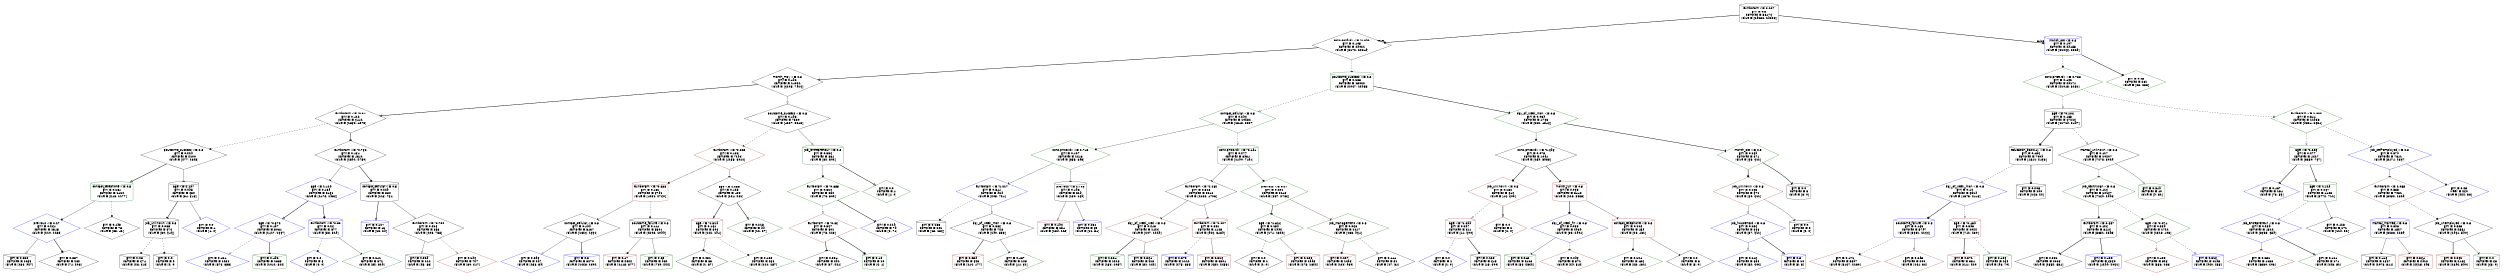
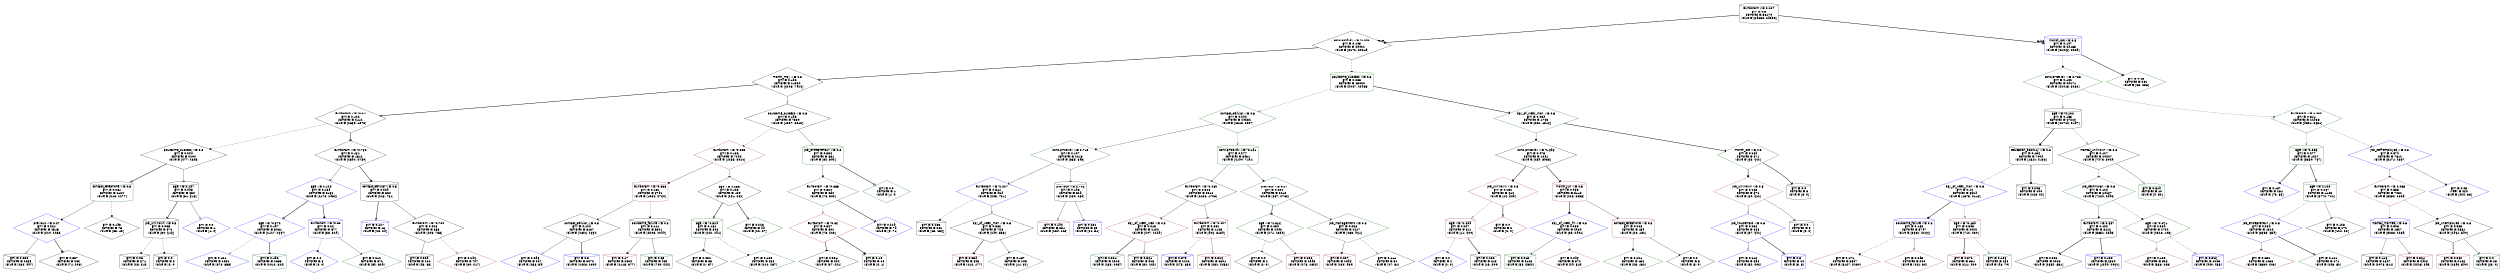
(707, 228) -> (707, 228)
